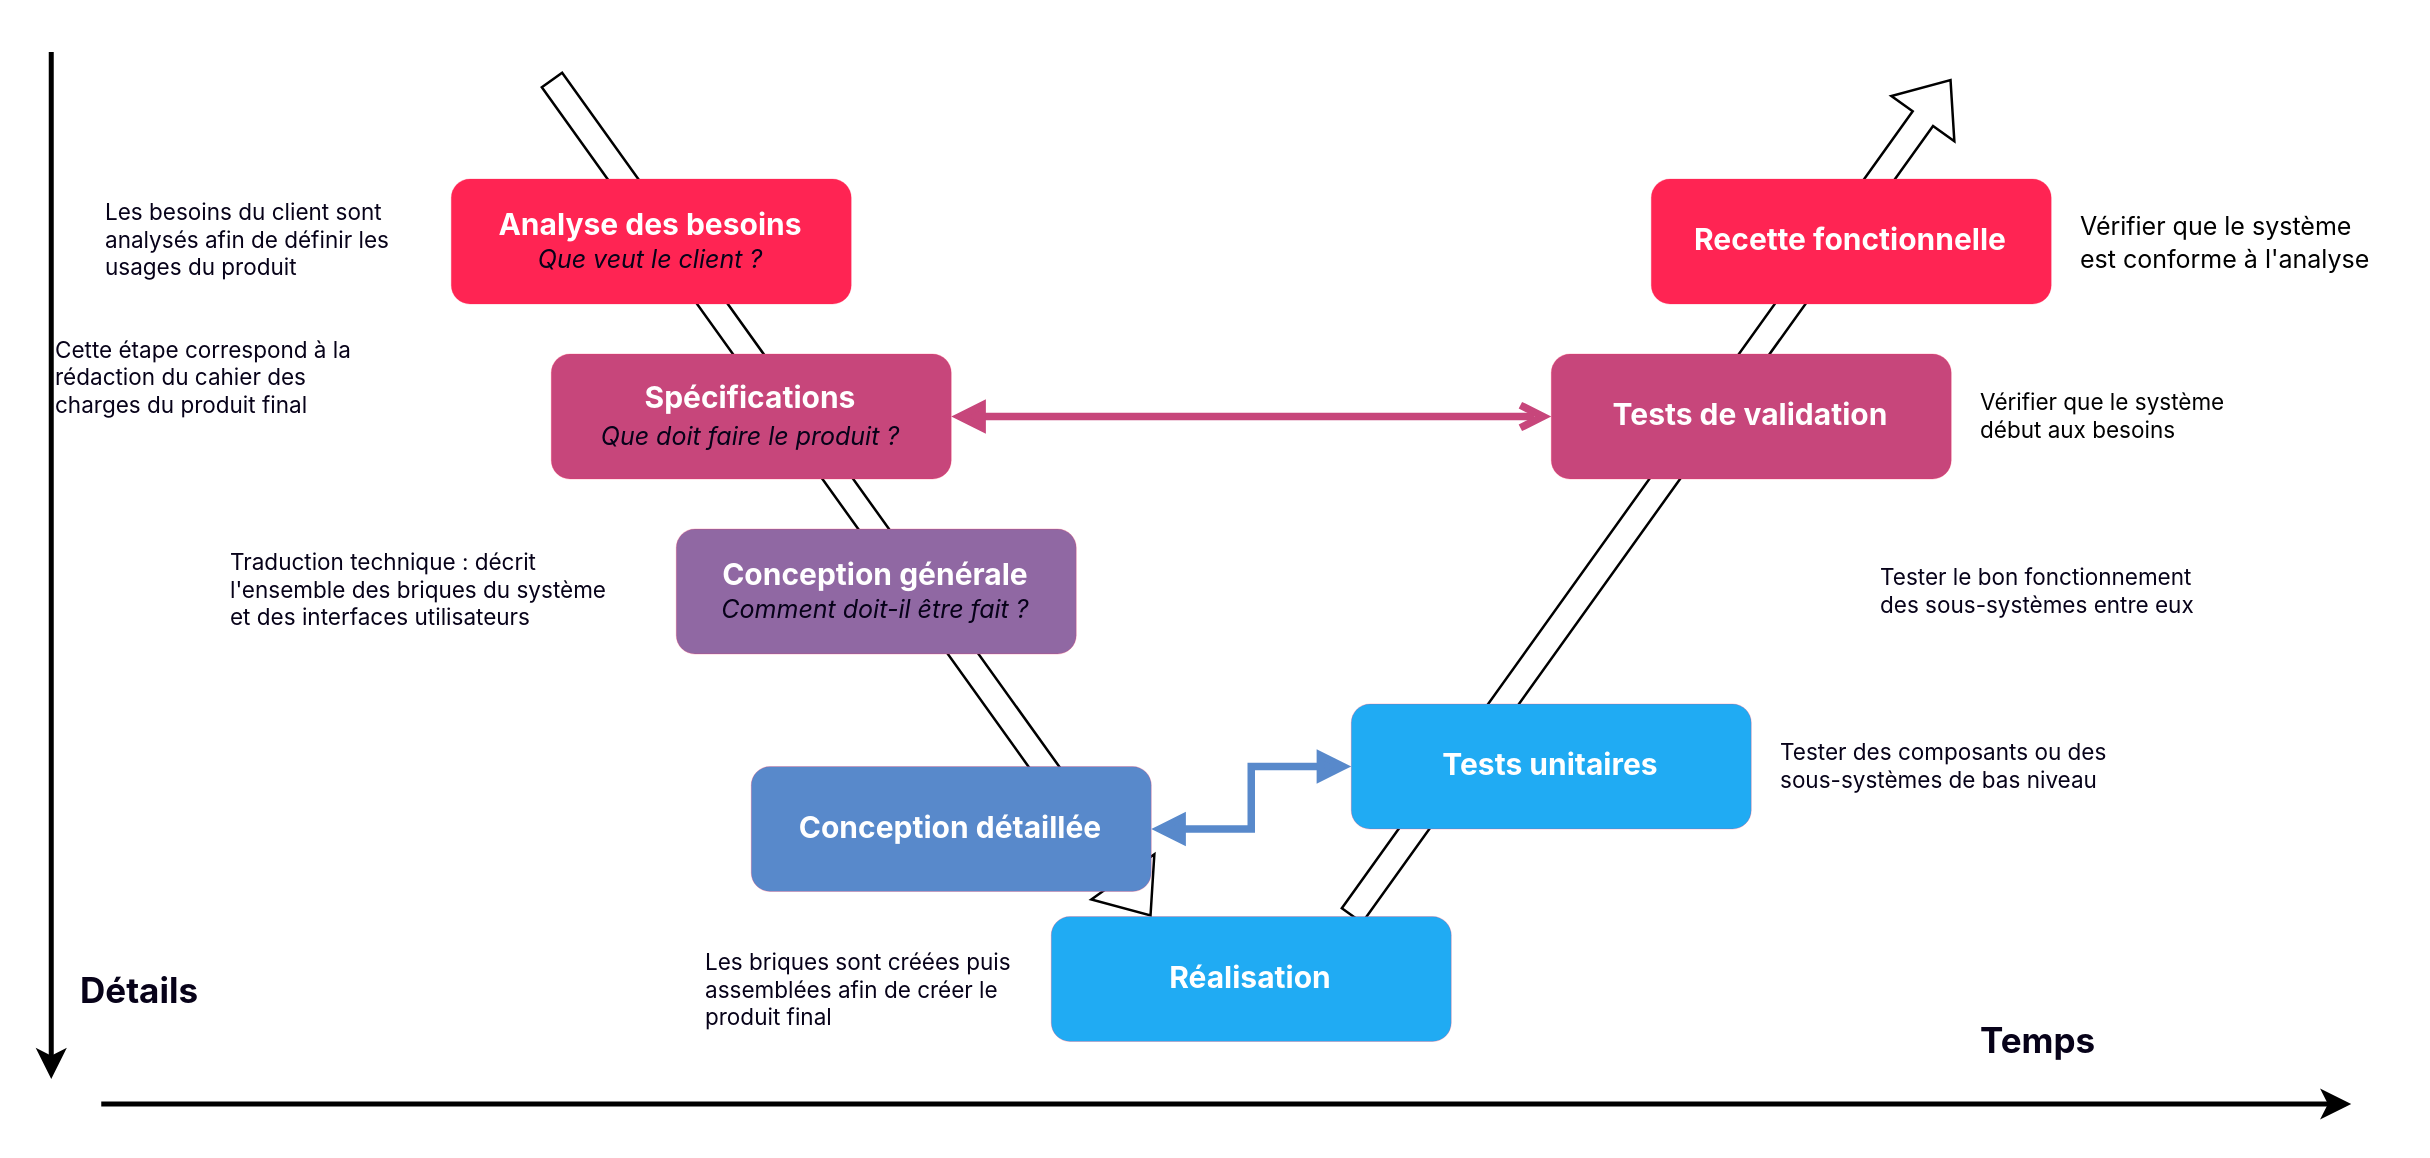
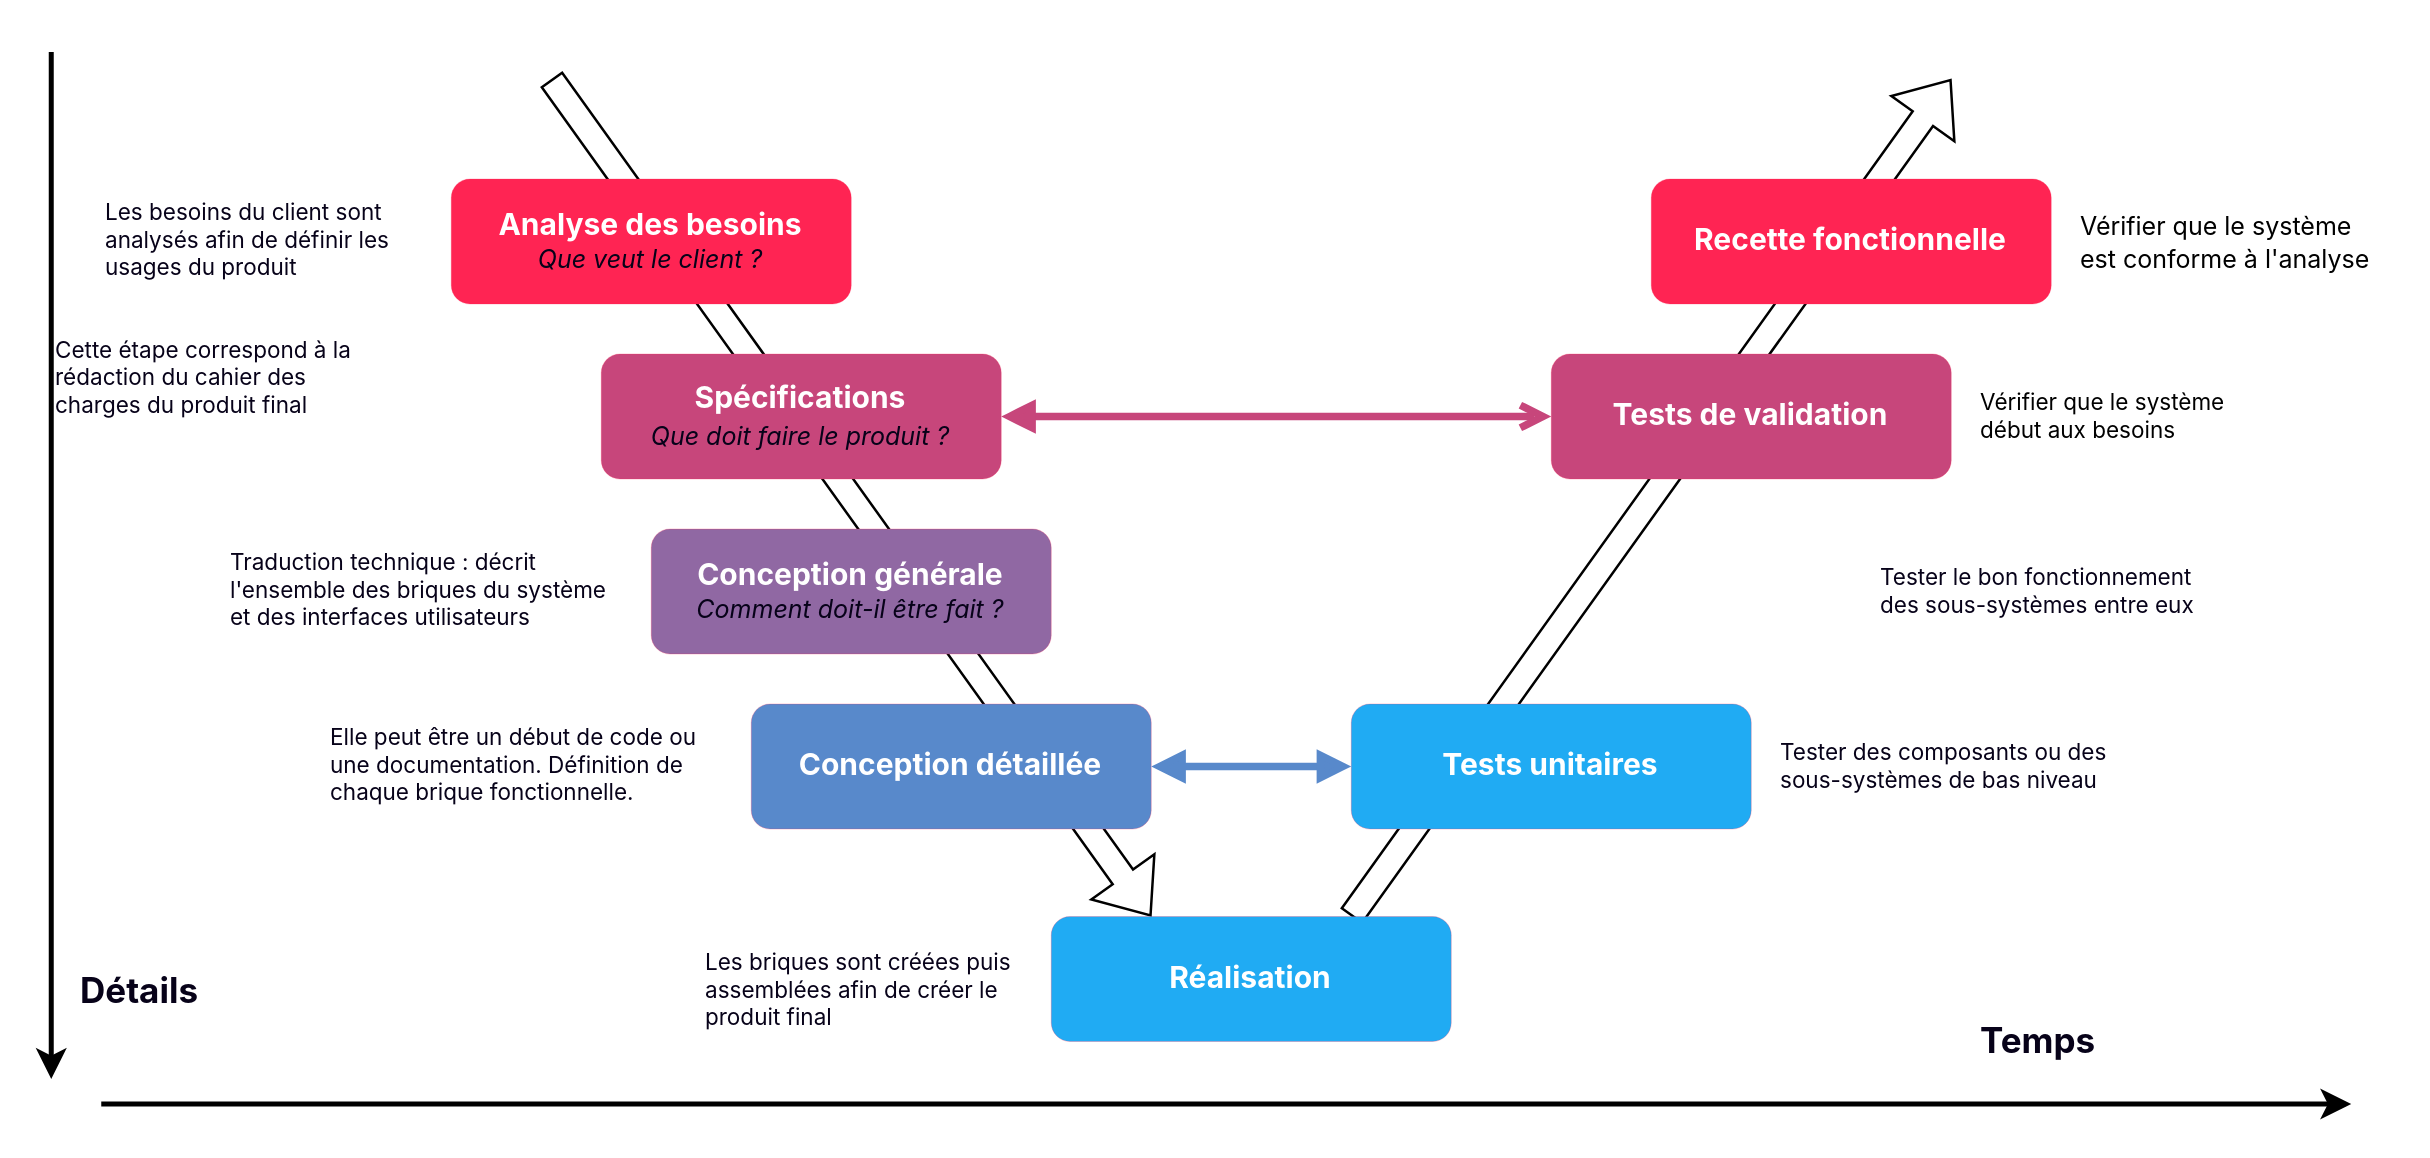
(751, 416) -> (801, 416)
(876, 591) -> (851, 591)
none -> (514, 766)
(951, 829) -> (951, 766)
